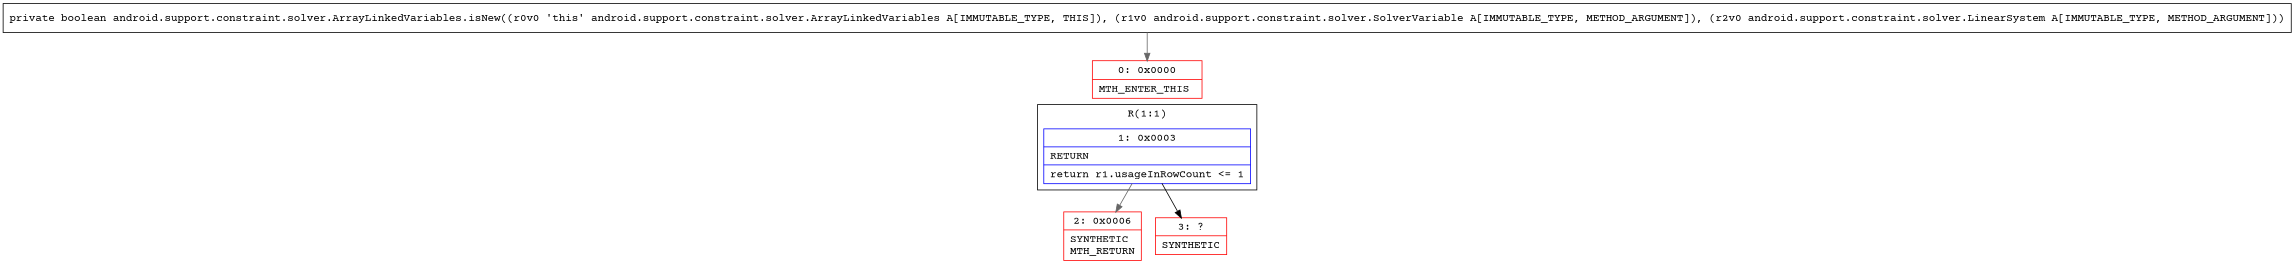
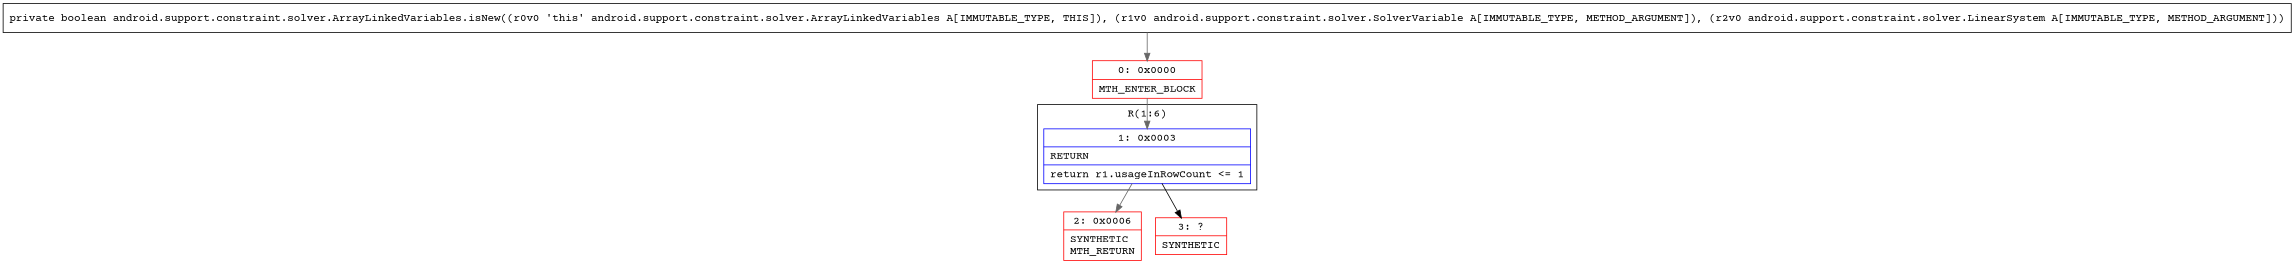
(1144, 89) -> (1147, 89)
none -> (1147, 110)
(1147, 114) -> (1147, 114)
